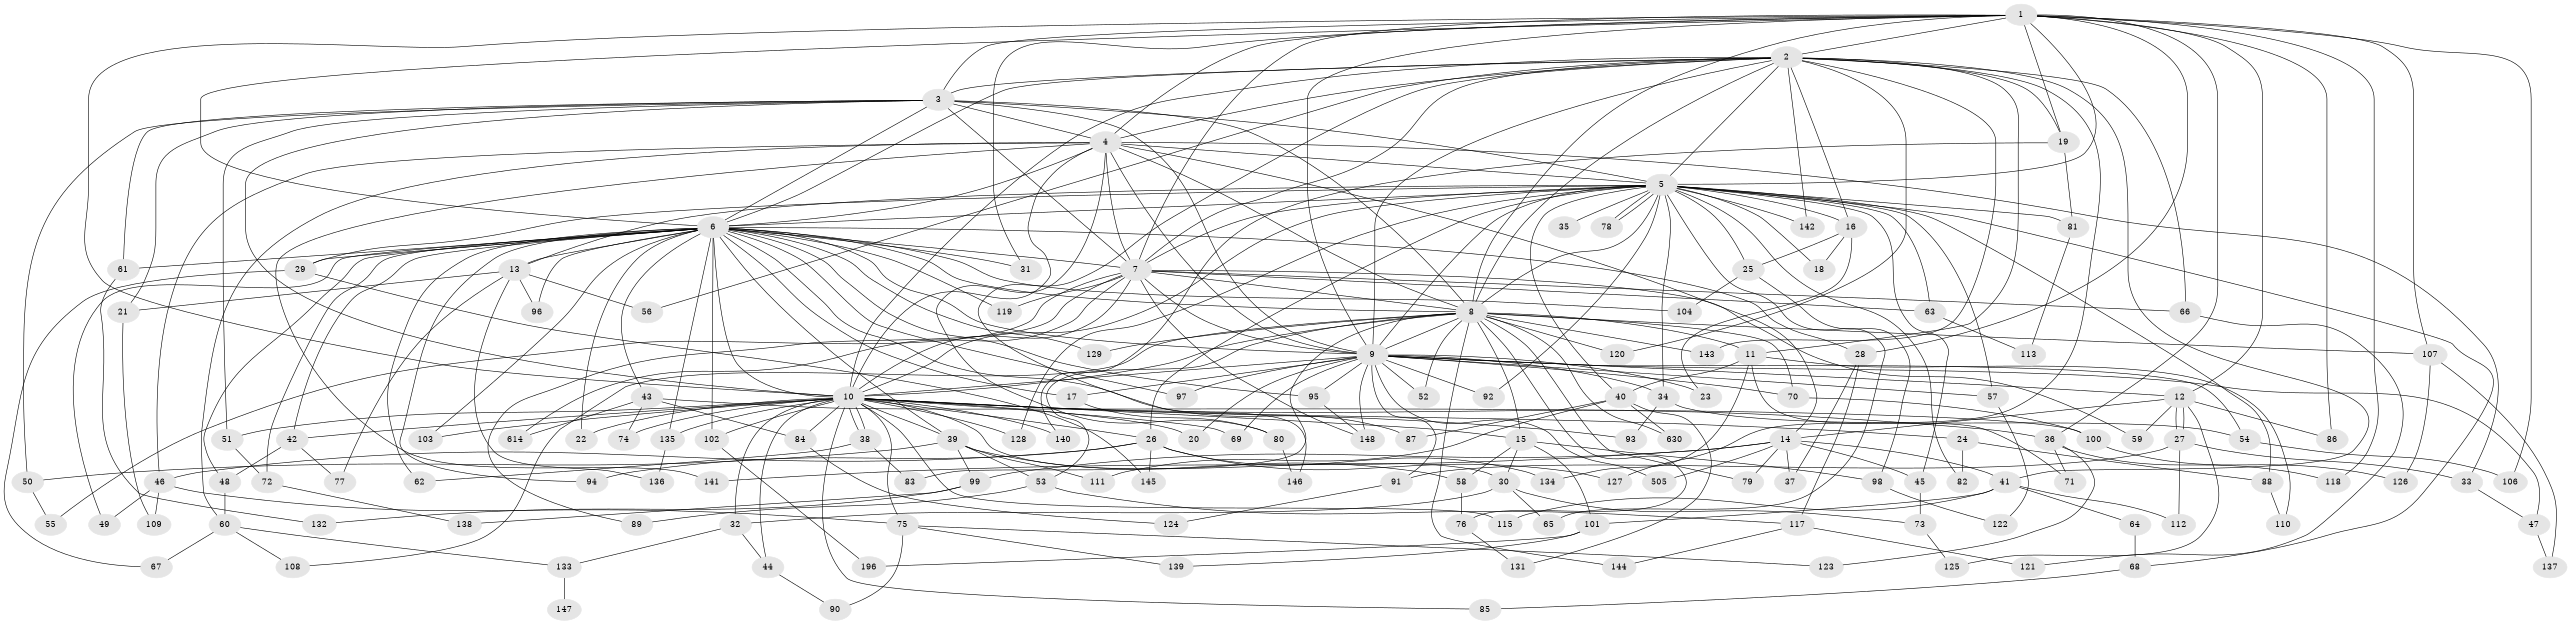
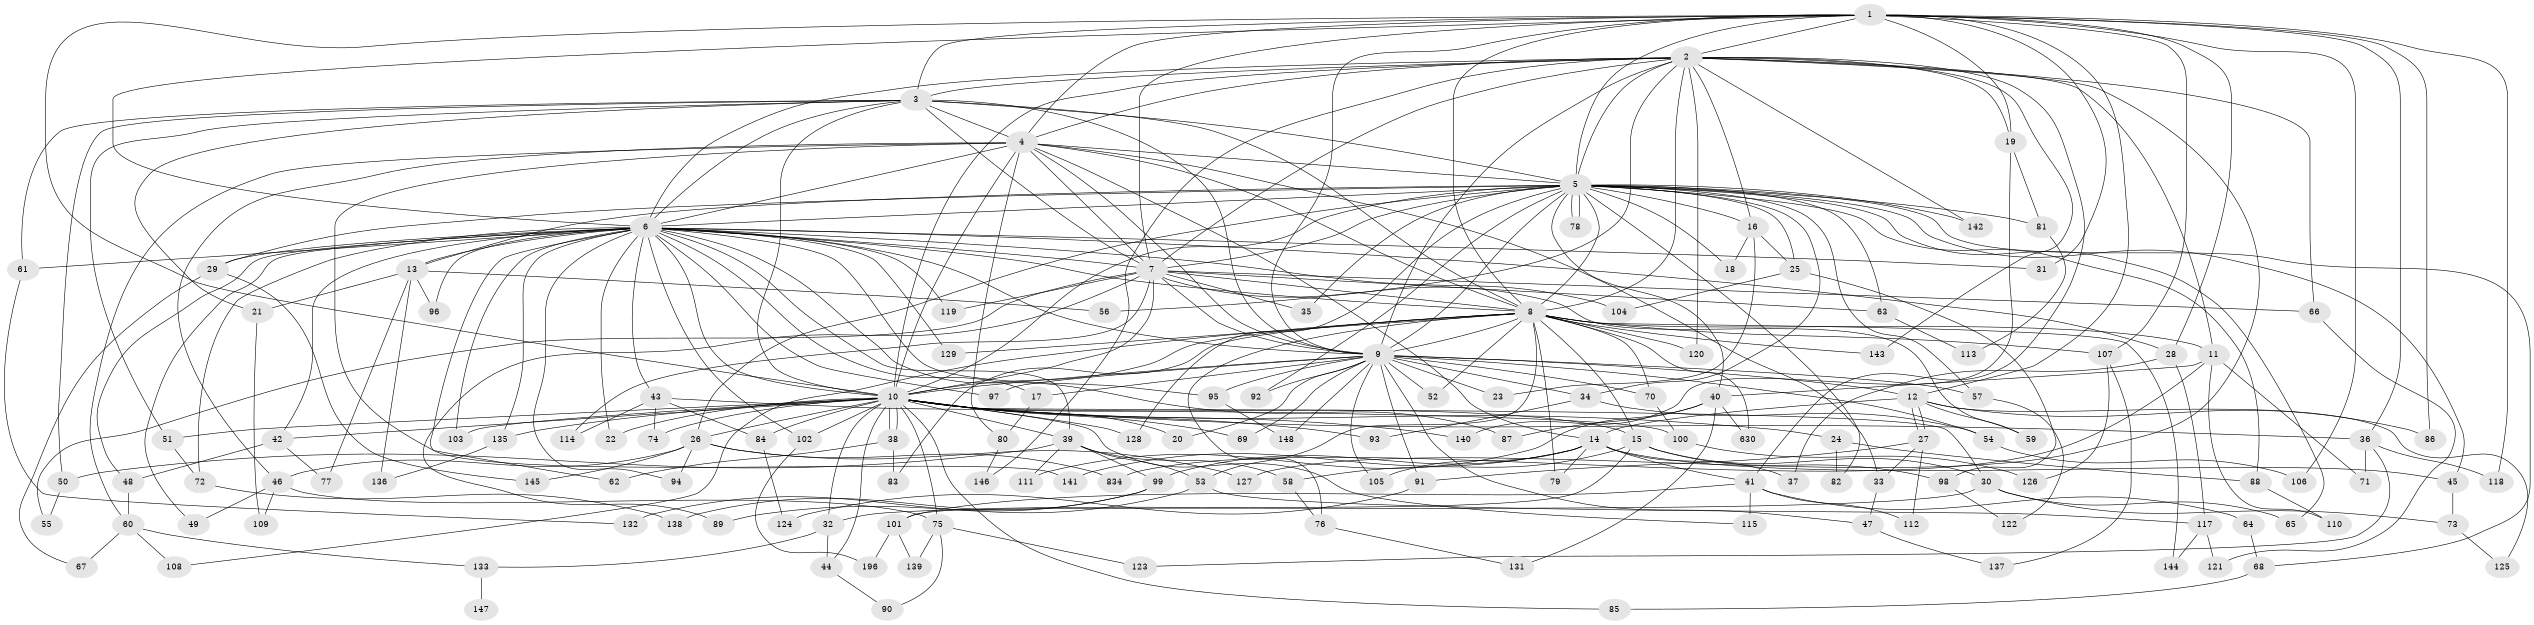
(1228, 371) -> (1229, 291)
(515, 440) -> (567, 440)
(1548, 482) -> (1115, 482)
(1659, 482) -> (1377, 482)
